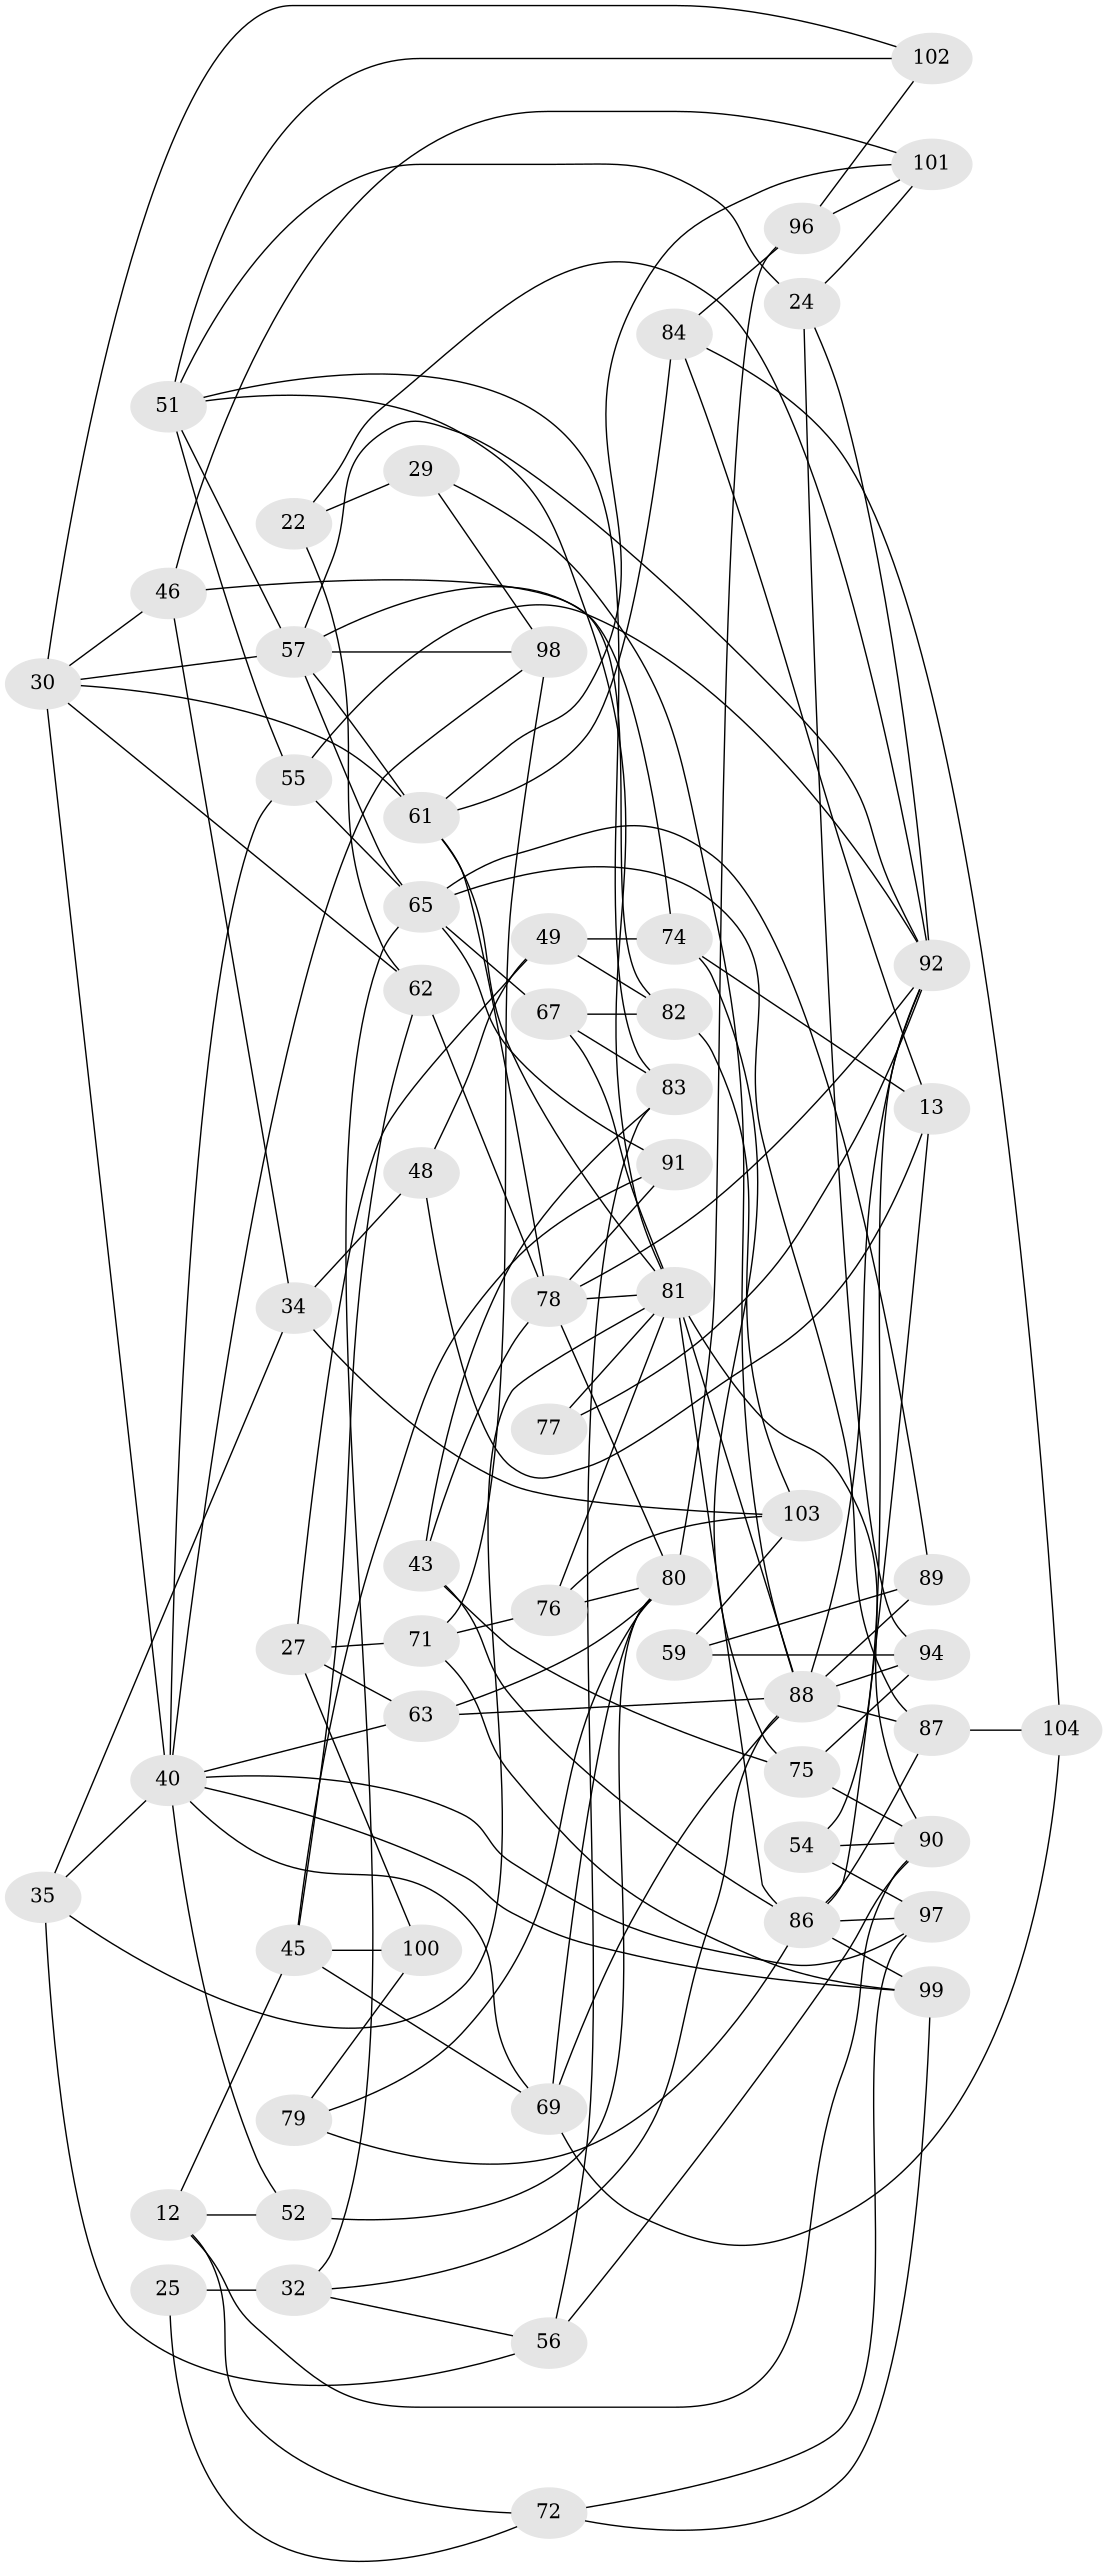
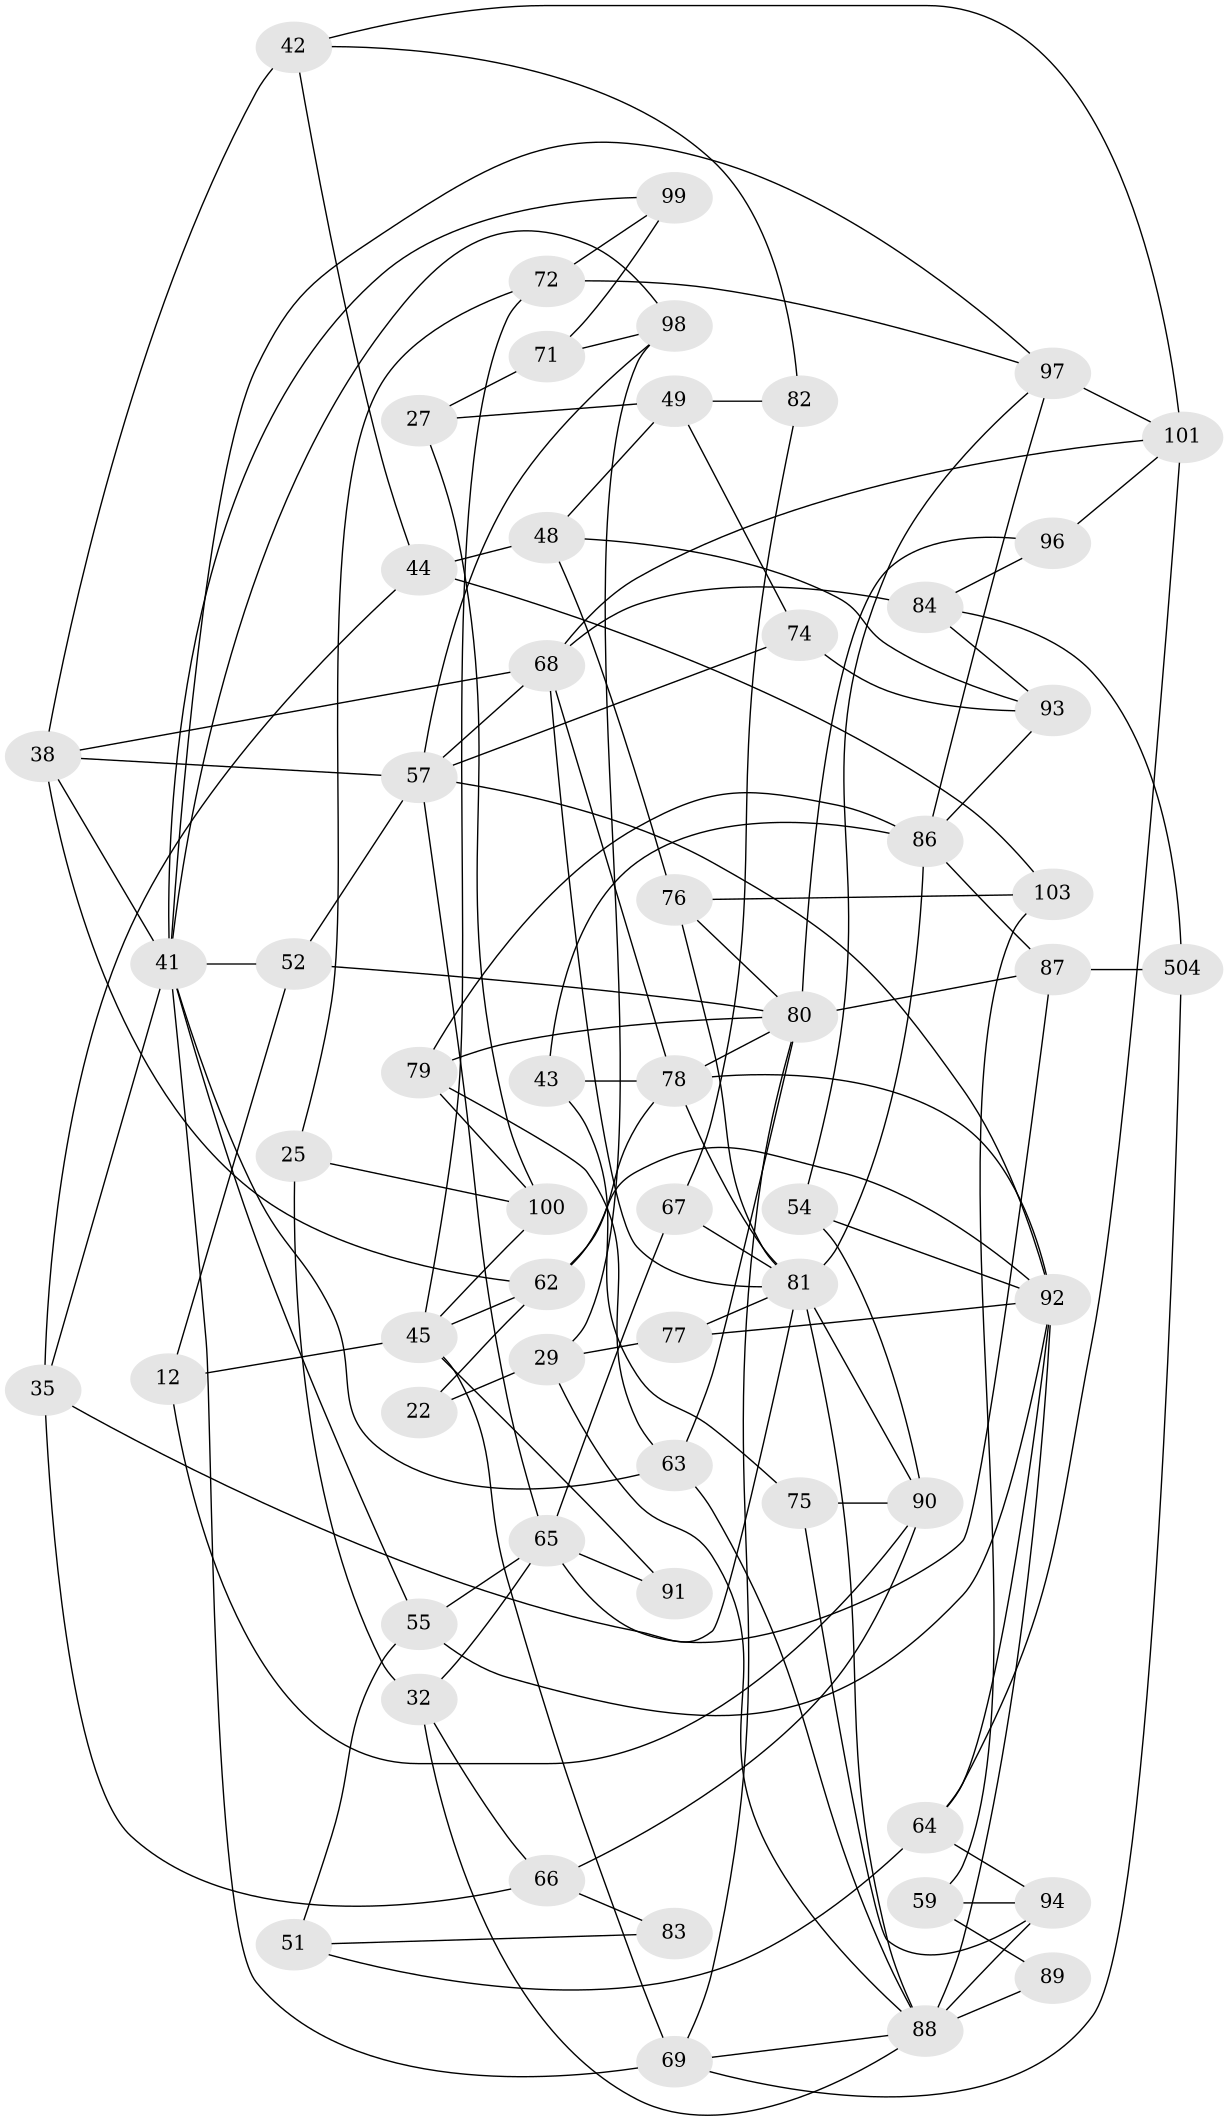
(932, 59) -> none
(802, 304) -> (925, 1828)
(766, 370) -> (788, 1159)
none -> (1117, 405)
(231, 529) -> (357, 871)
(578, 589) -> none
(169, 593) -> (294, 47)
(43, 684) -> (43, 756)
(422, 818) -> (547, 666)
(608, 1050) -> none
(818, 1055) -> none
(932, 1109) -> (1053, 710)
none -> (420, 1183)
(597, 1249) -> none
(493, 1300) -> none
(294, 1308) -> (419, 570)
none -> (608, 1349)
(754, 1379) -> none
(728, 1397) -> none
(485, 1626) -> (617, 717)
(354, 1681) -> (617, 1251)
(857, 1711) -> (926, 993)
(1062, 1730) -> (1183, 970)
(169, 1780) -> (169, 964)
(873, 1960) -> none
(549, 2343) -> (547, 1881)
(282, 2448) -> (462, 803)
